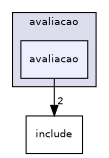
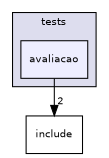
(54, 22) -> (54, 22)
